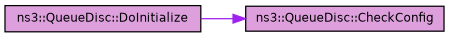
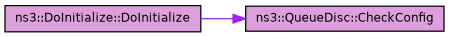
(103, 19) -> (103, 19)
